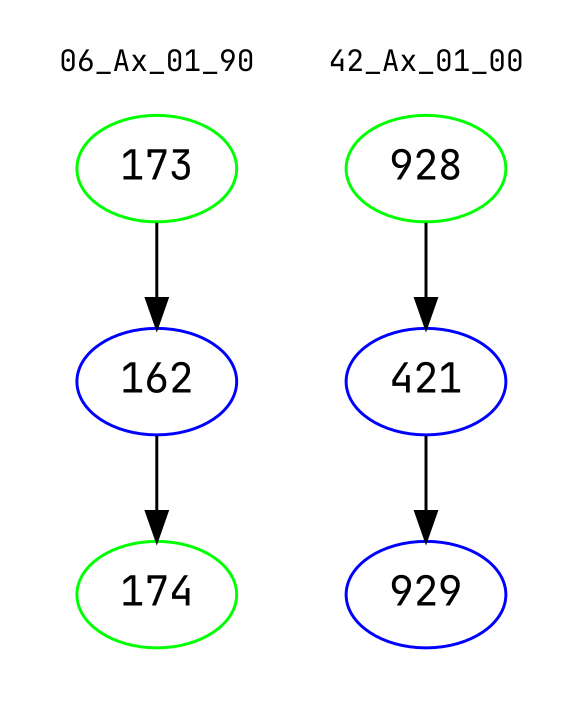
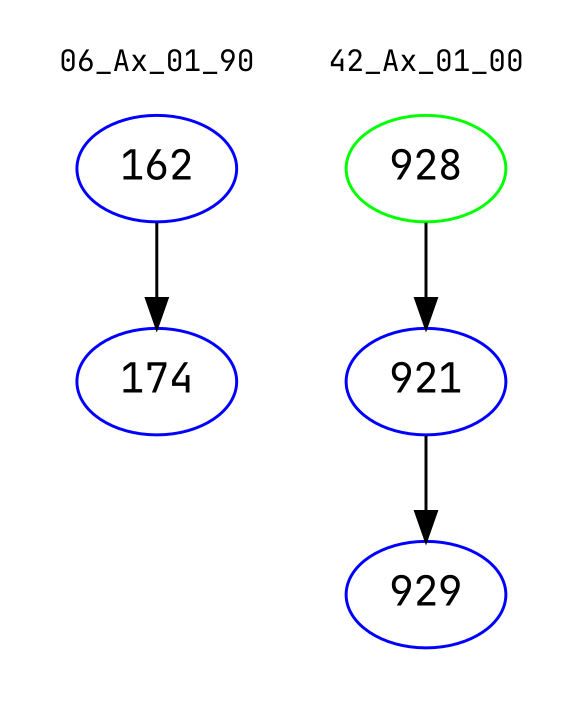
(157, 169) -> none
(426, 382) -> (426, 382)
(157, 595) -> (157, 382)
